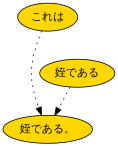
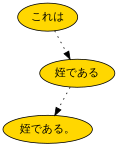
(31, 69) -> (61, 42)
